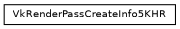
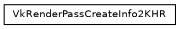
(90, 15) -> (90, 15)
